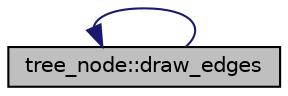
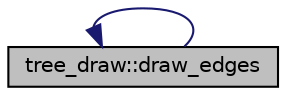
(144, 67) -> (143, 67)
